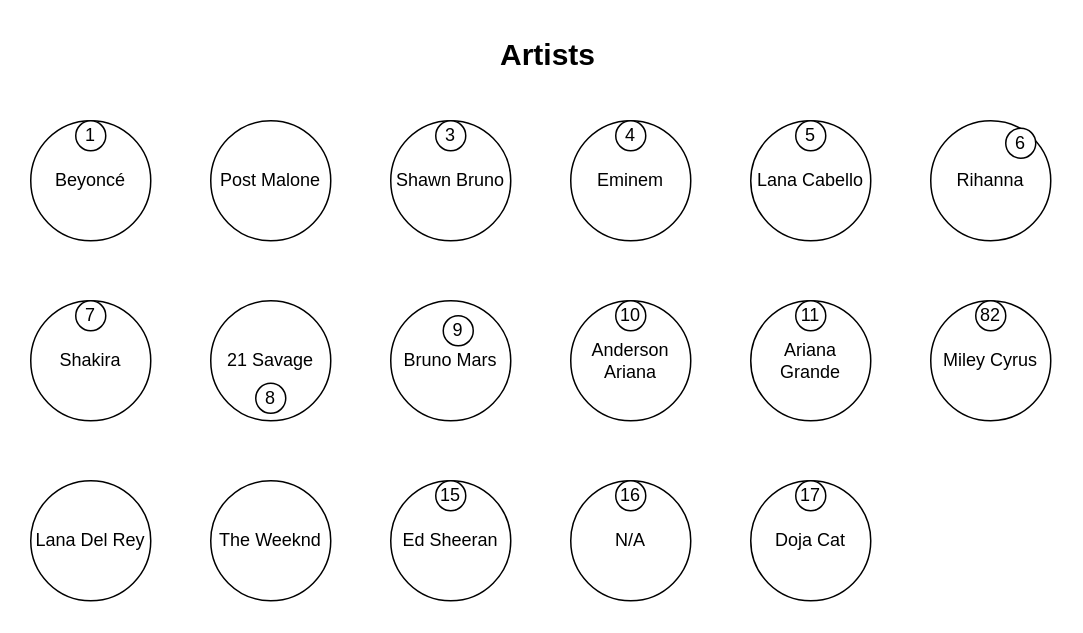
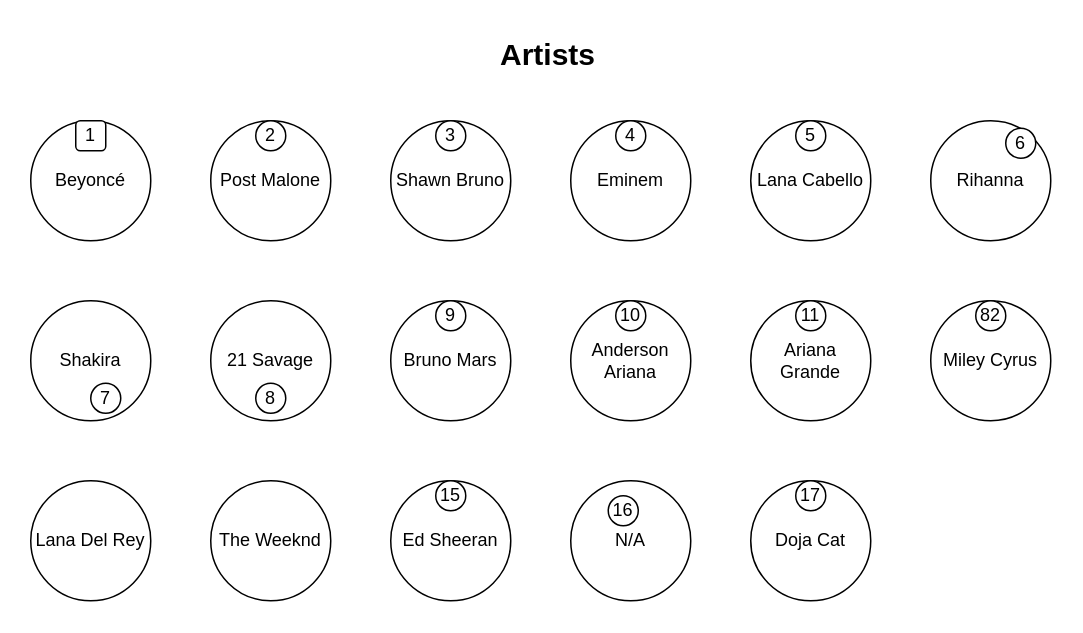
(91, 136) -> (91, 136)
none -> (271, 136)
(91, 316) -> (106, 398)
(458, 331) -> (451, 316)
(631, 496) -> (623, 511)
